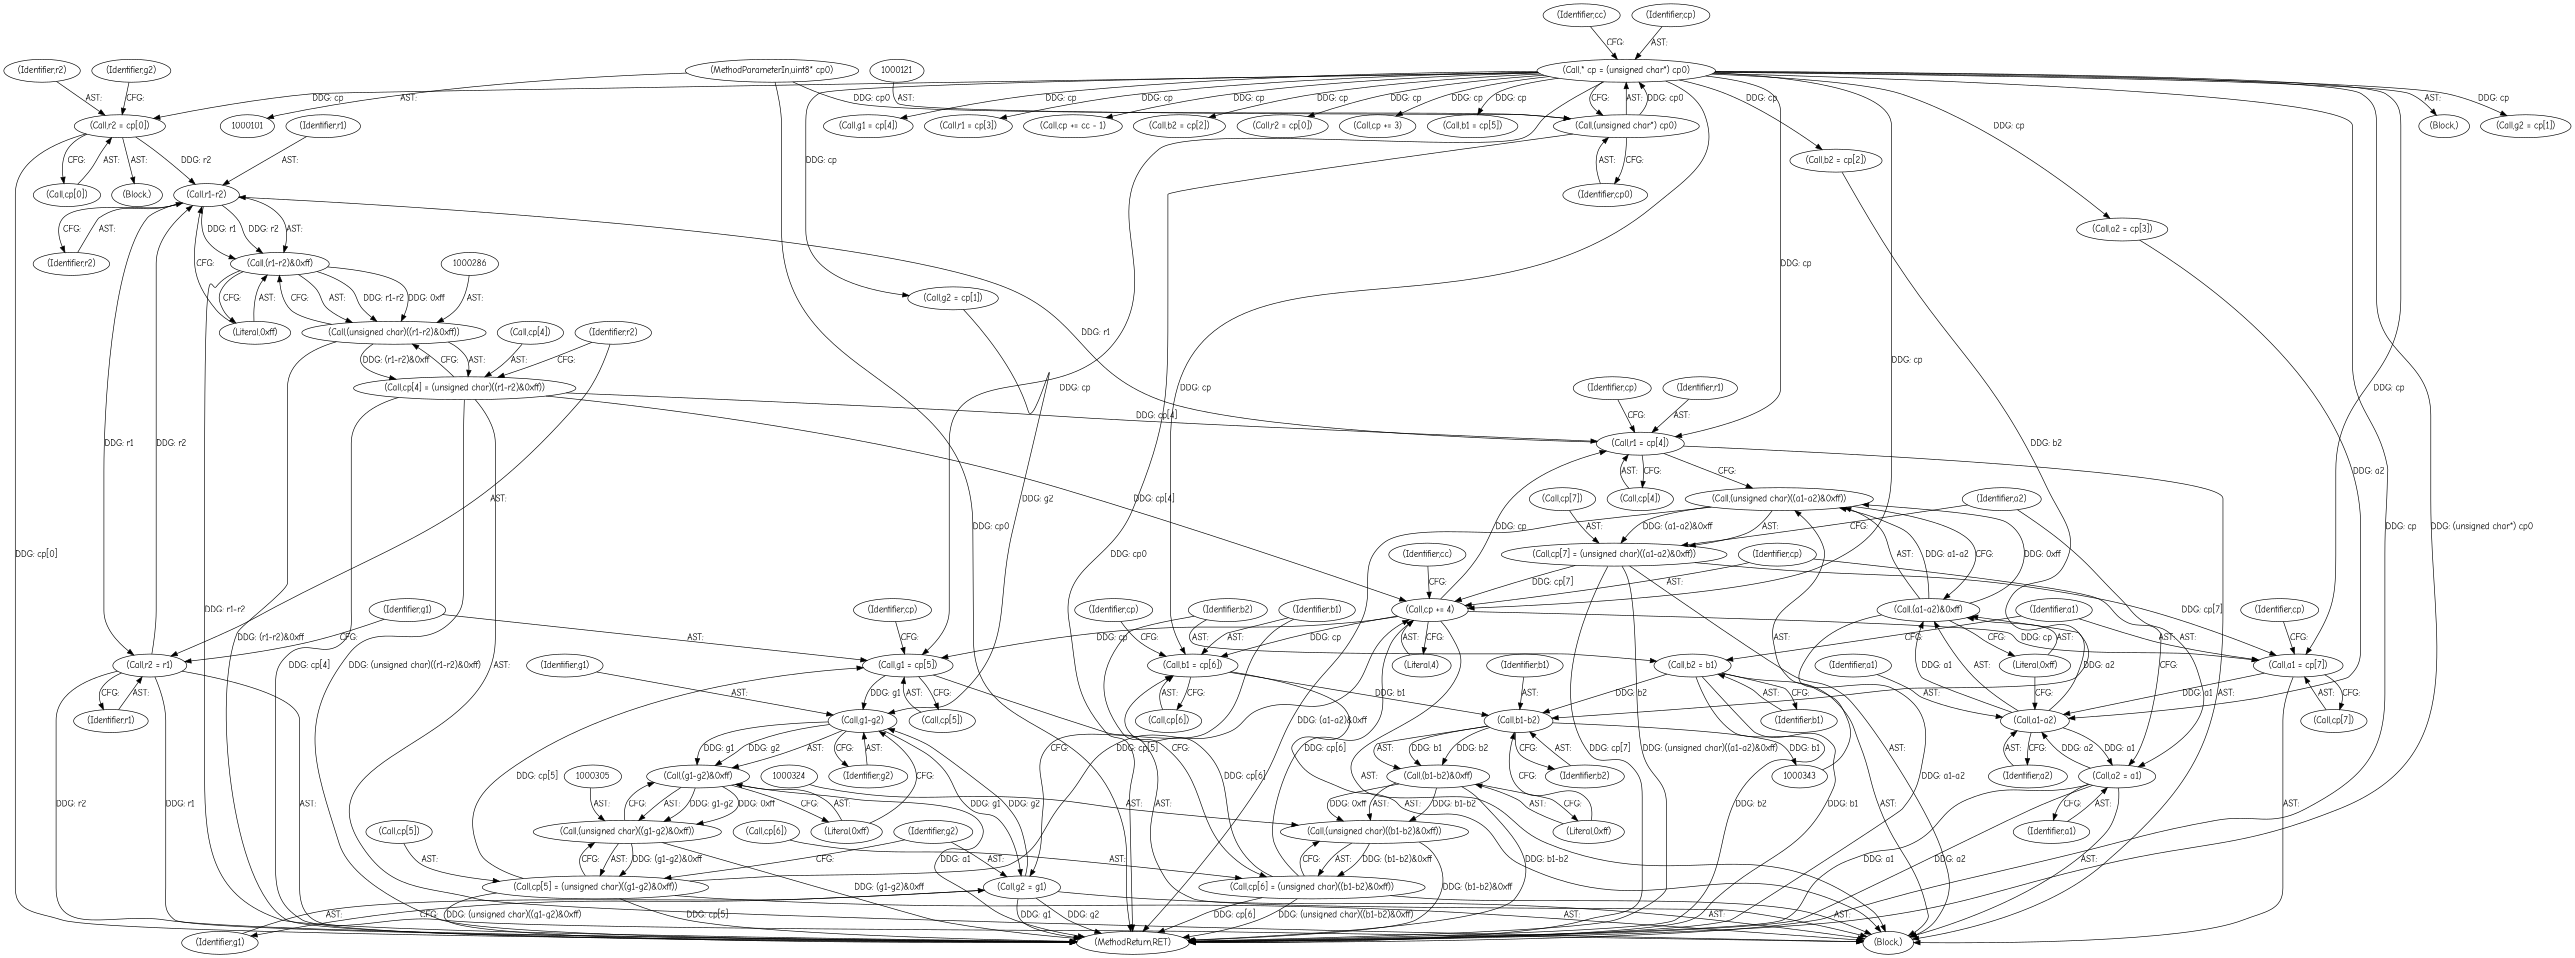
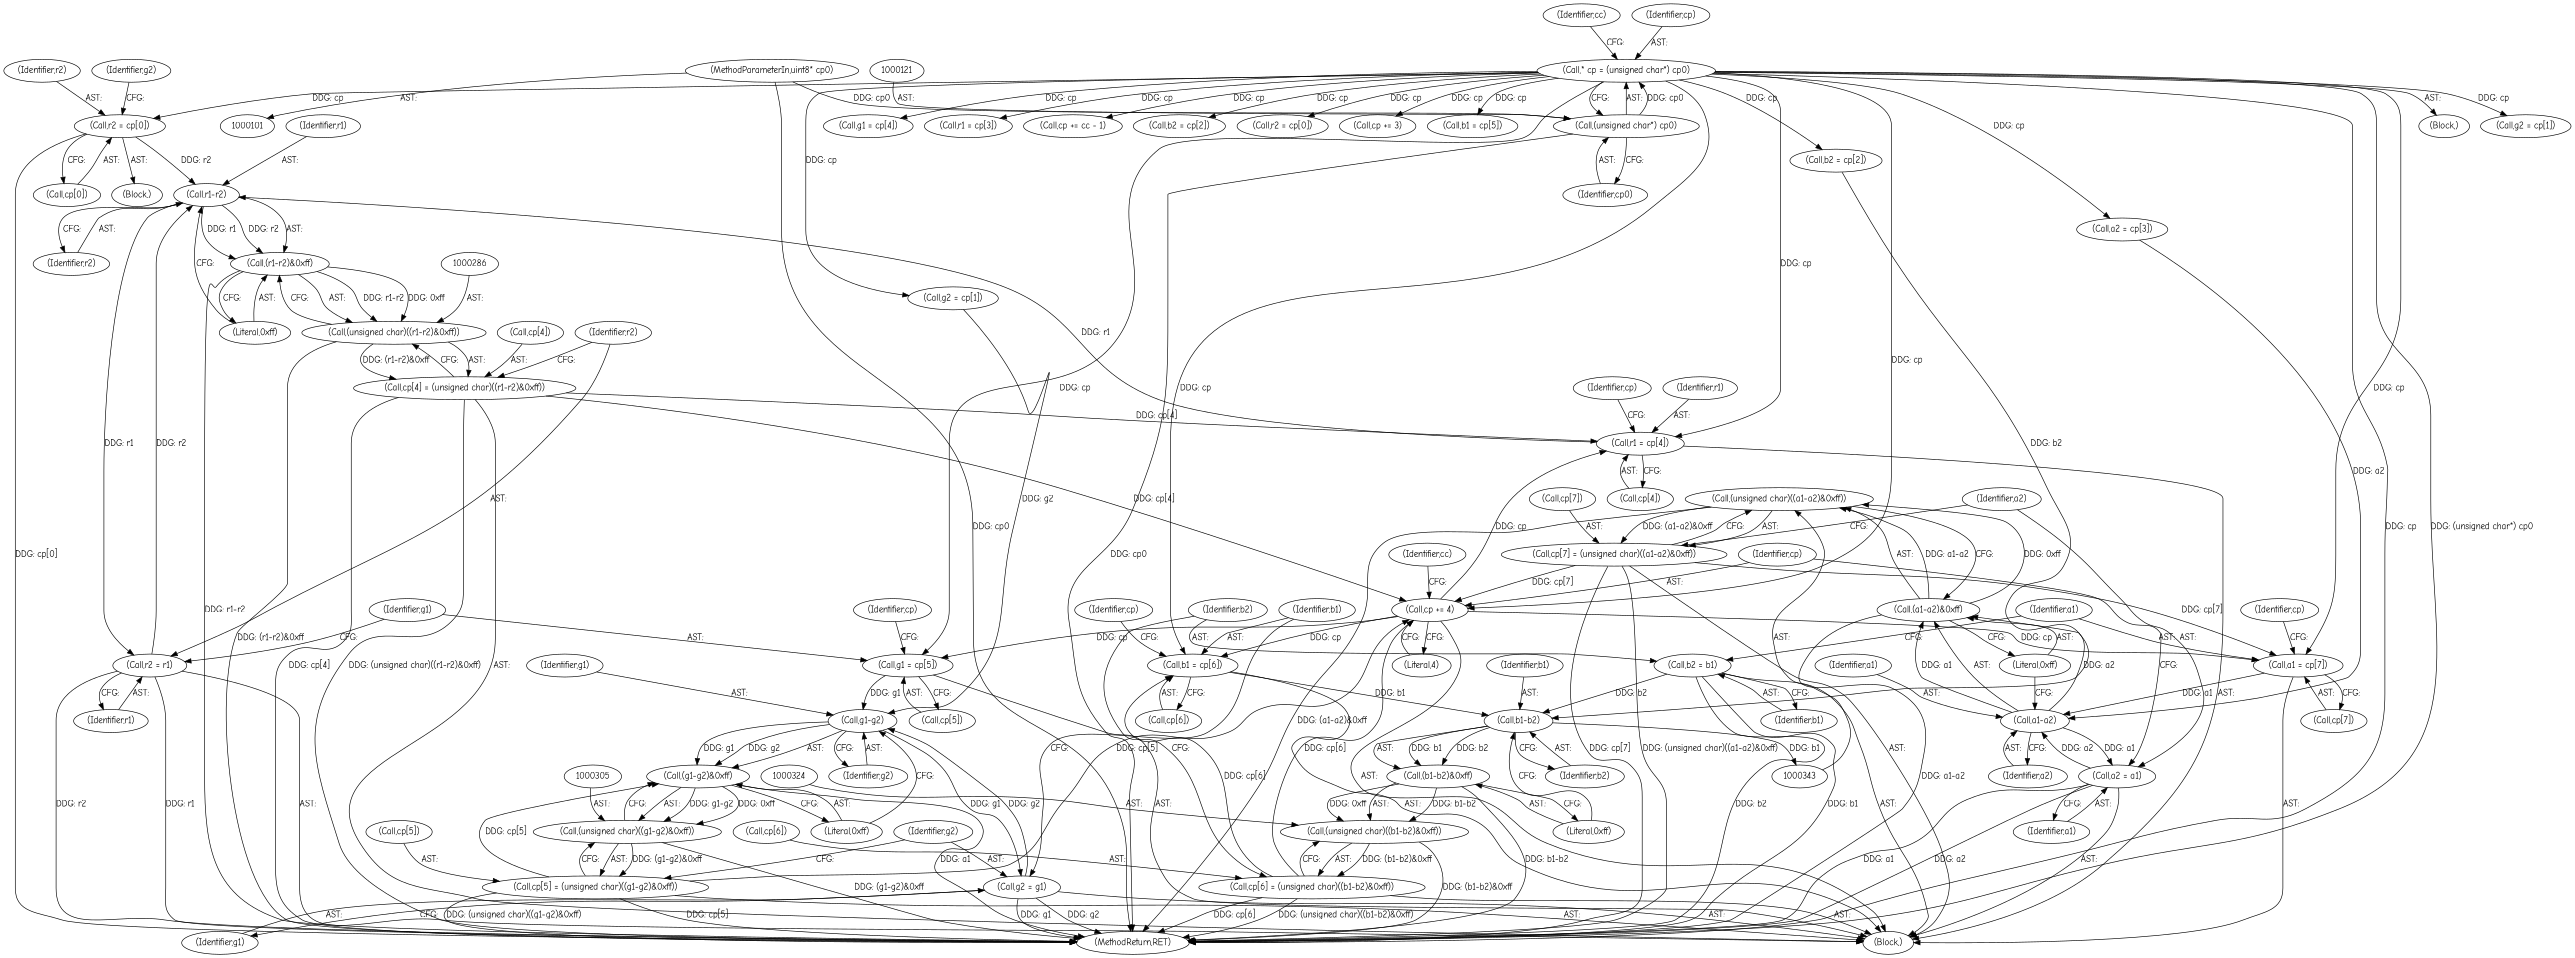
(1705, 470) -> (1710, 532)
(1412, 638) -> (1412, 638)
(605, 720) -> (519, 810)
